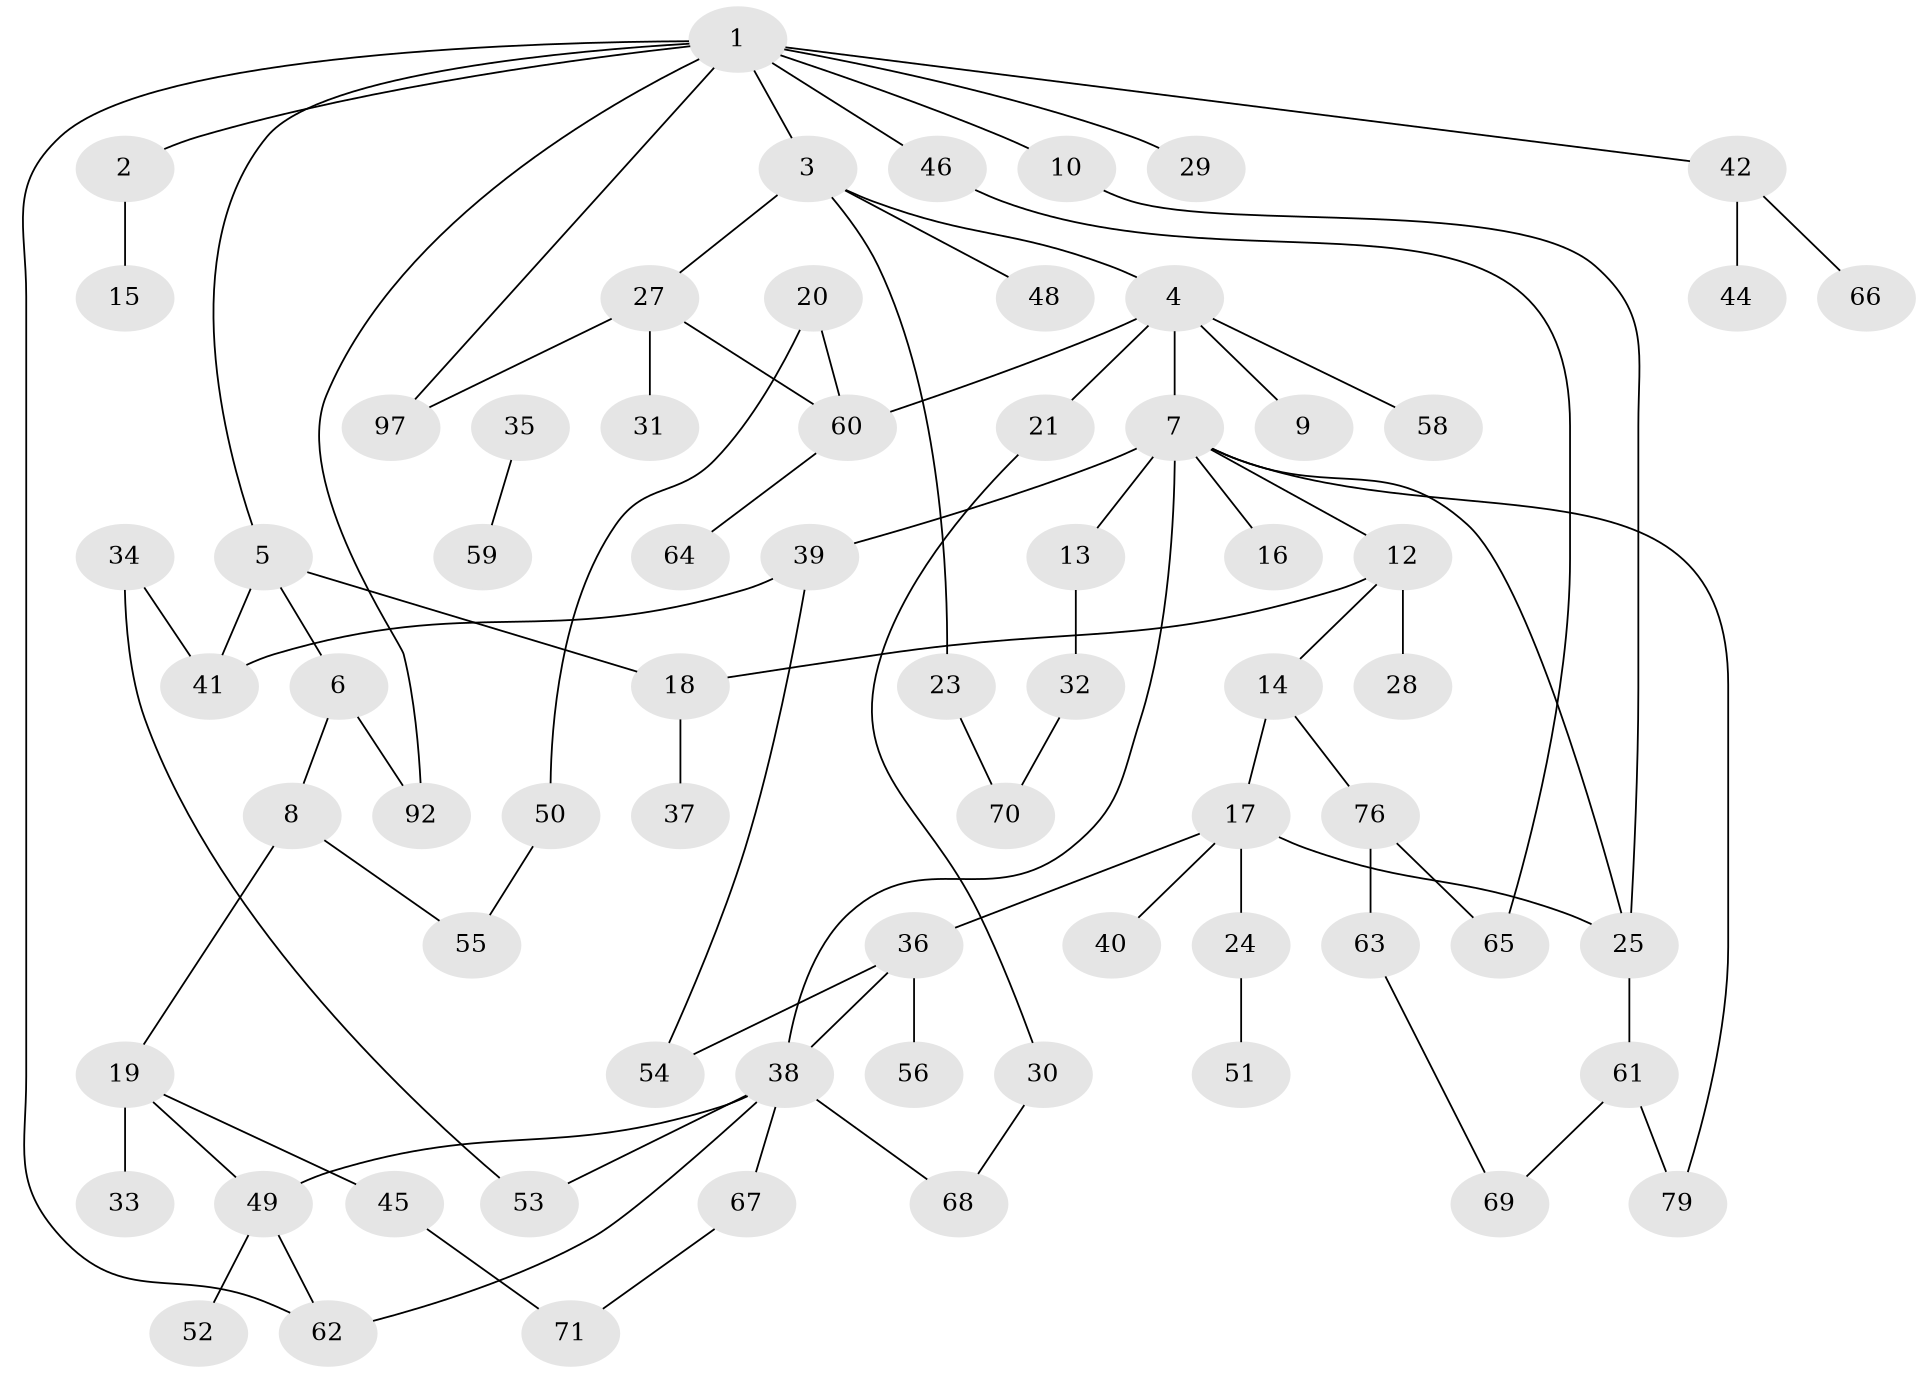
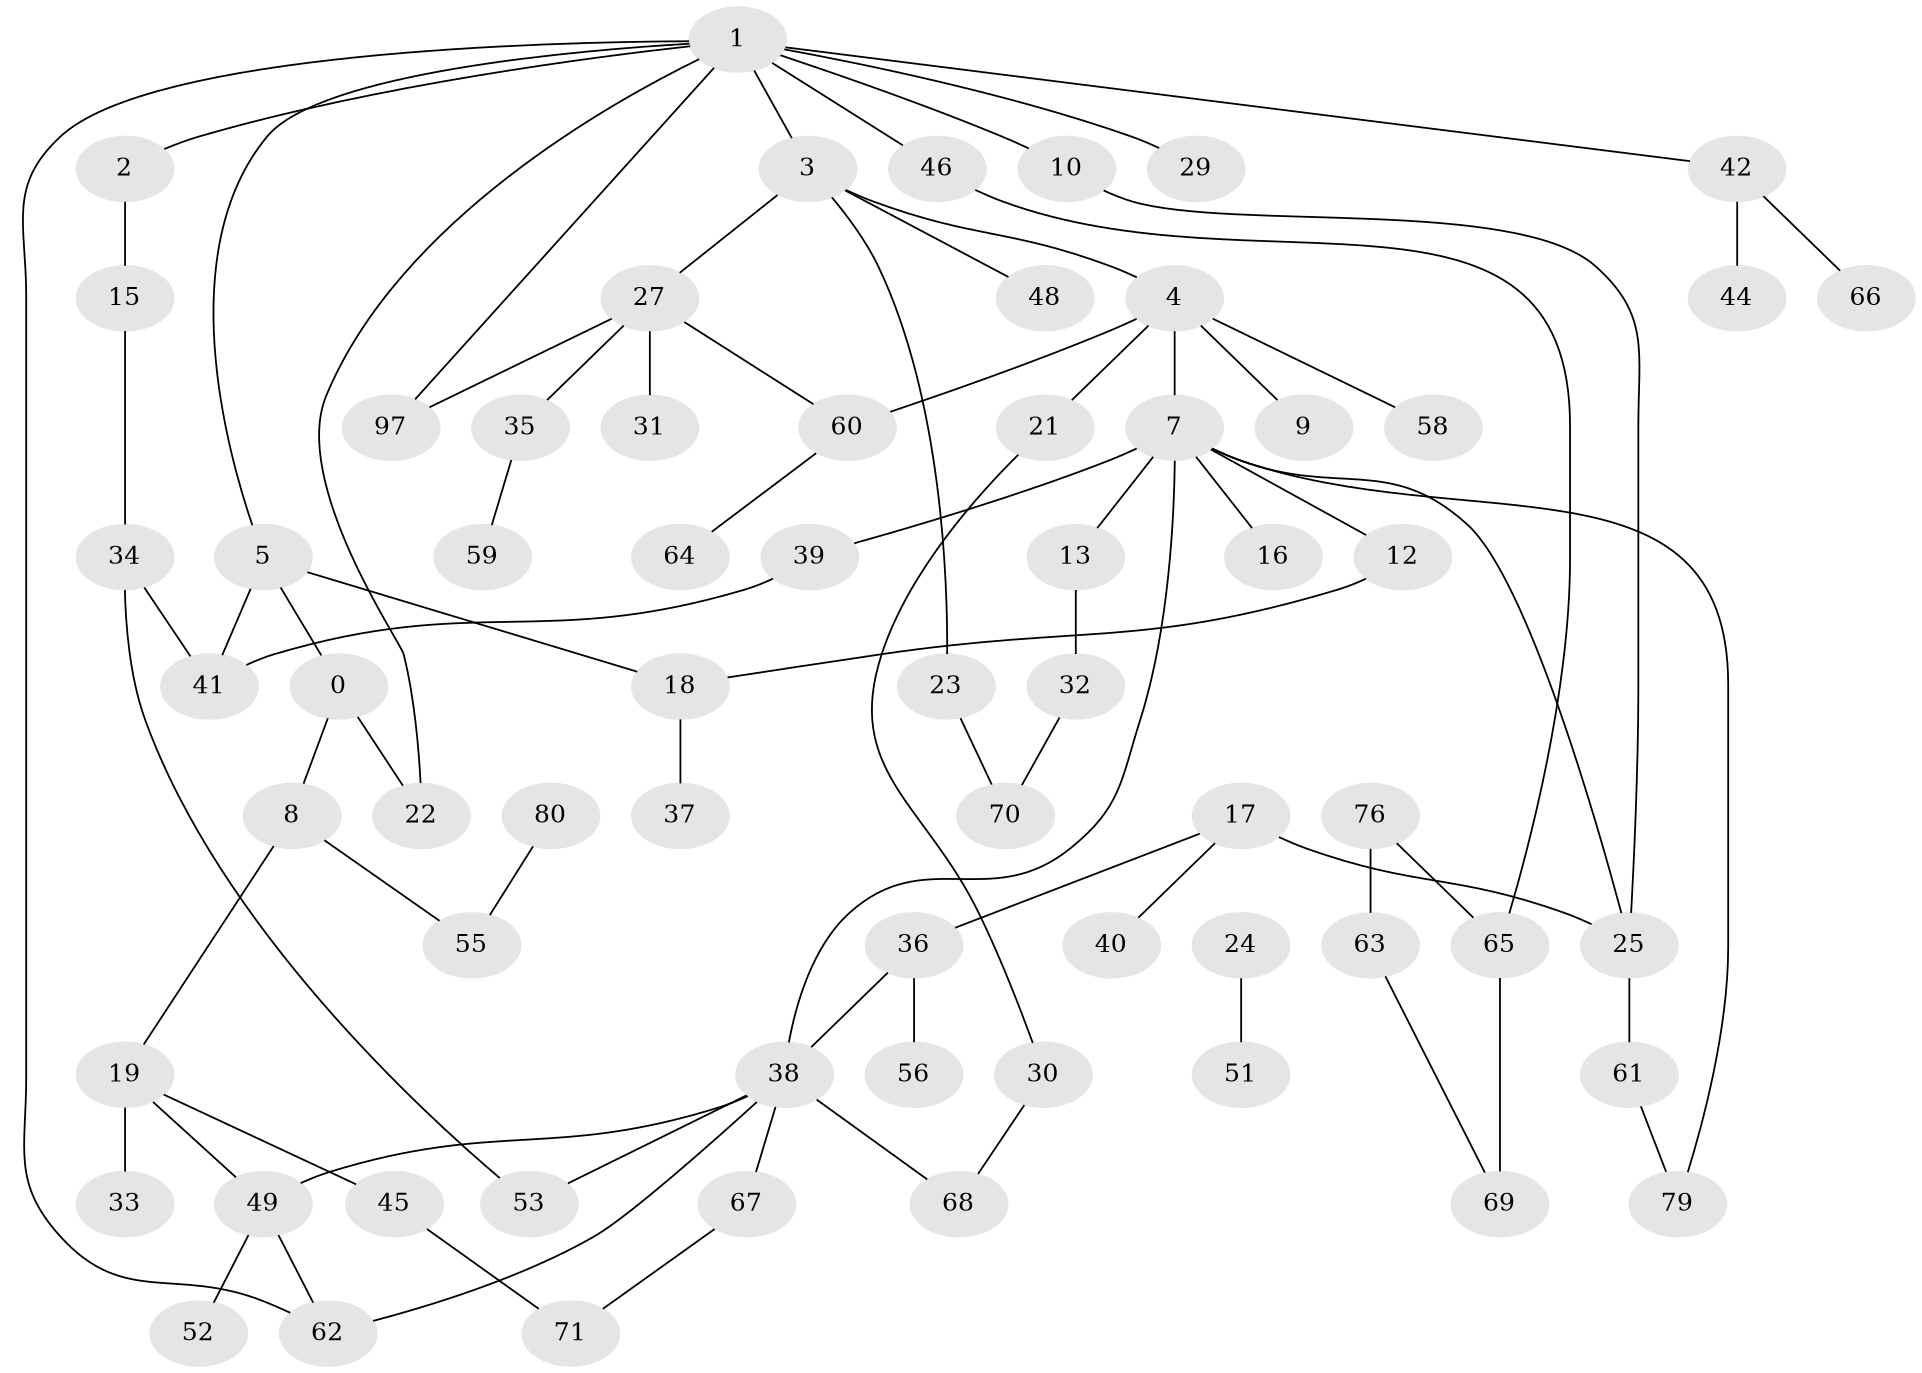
(813, 298) -> none
none -> (585, 363)
none -> (125, 428)
(339, 687) -> (339, 687)
(1273, 687) -> none
(1403, 687) -> none
(422, 816) -> (422, 816)
(551, 816) -> (551, 816)
(1241, 881) -> none
(655, 1075) -> none
(1565, 1139) -> (1500, 1075)
